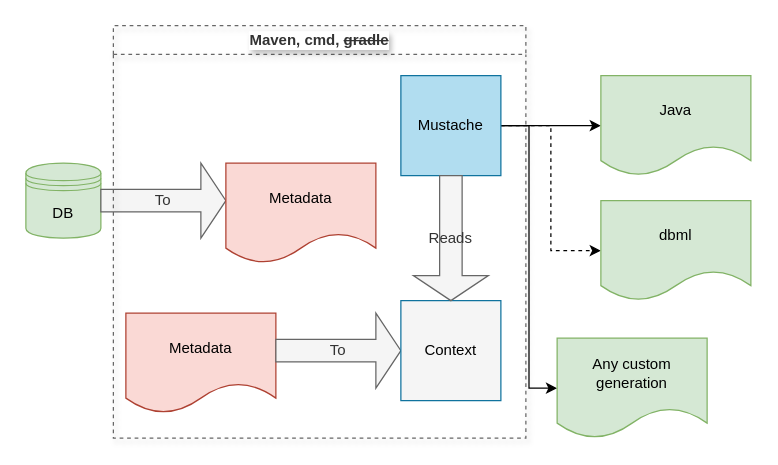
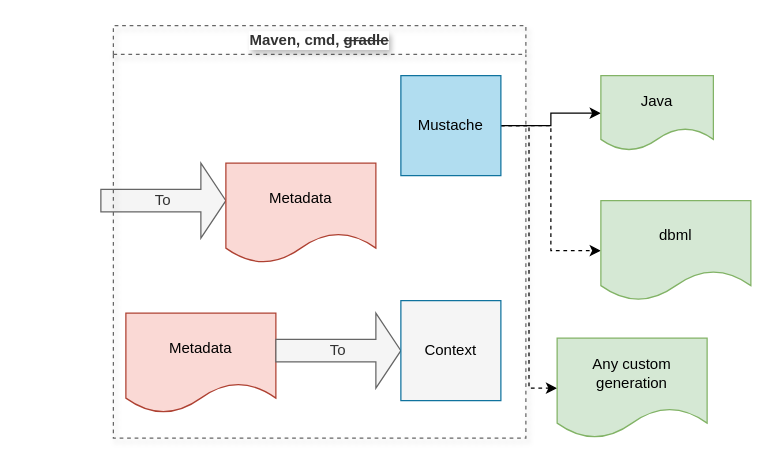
(676, 126) -> (657, 113)
(63, 201) -> none
(451, 238) -> none
(529, 267) -> (529, 267)
